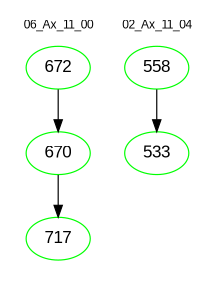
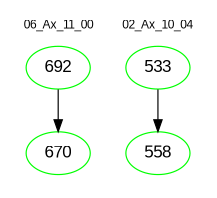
(157, 26) -> (158, 26)
(58, 68) -> (58, 68)
(157, 105) -> (158, 105)
(58, 239) -> none
